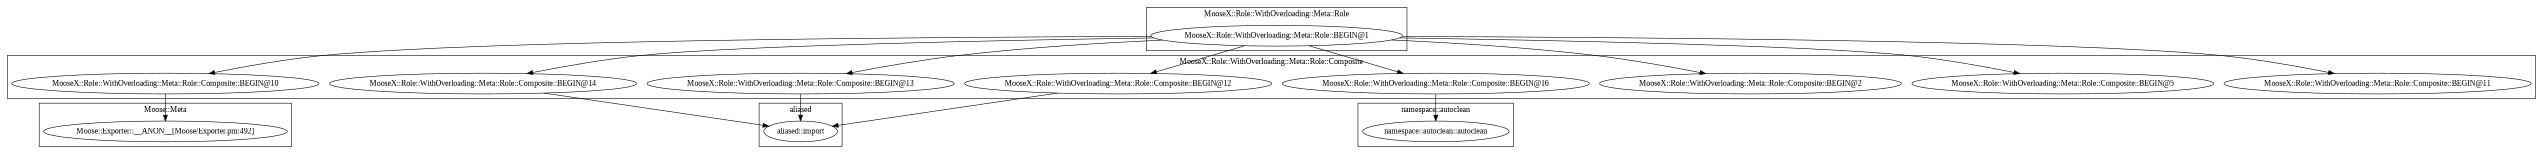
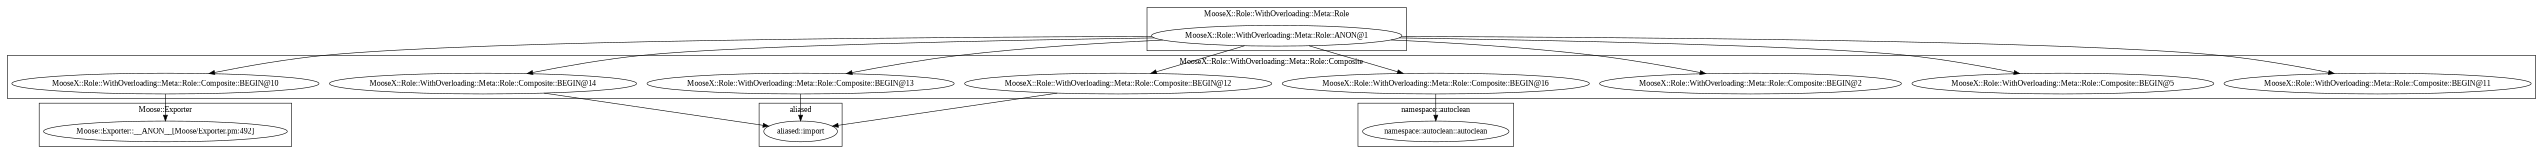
(1277, 36) -> (1277, 36)
(165, 110) -> (165, 110)
